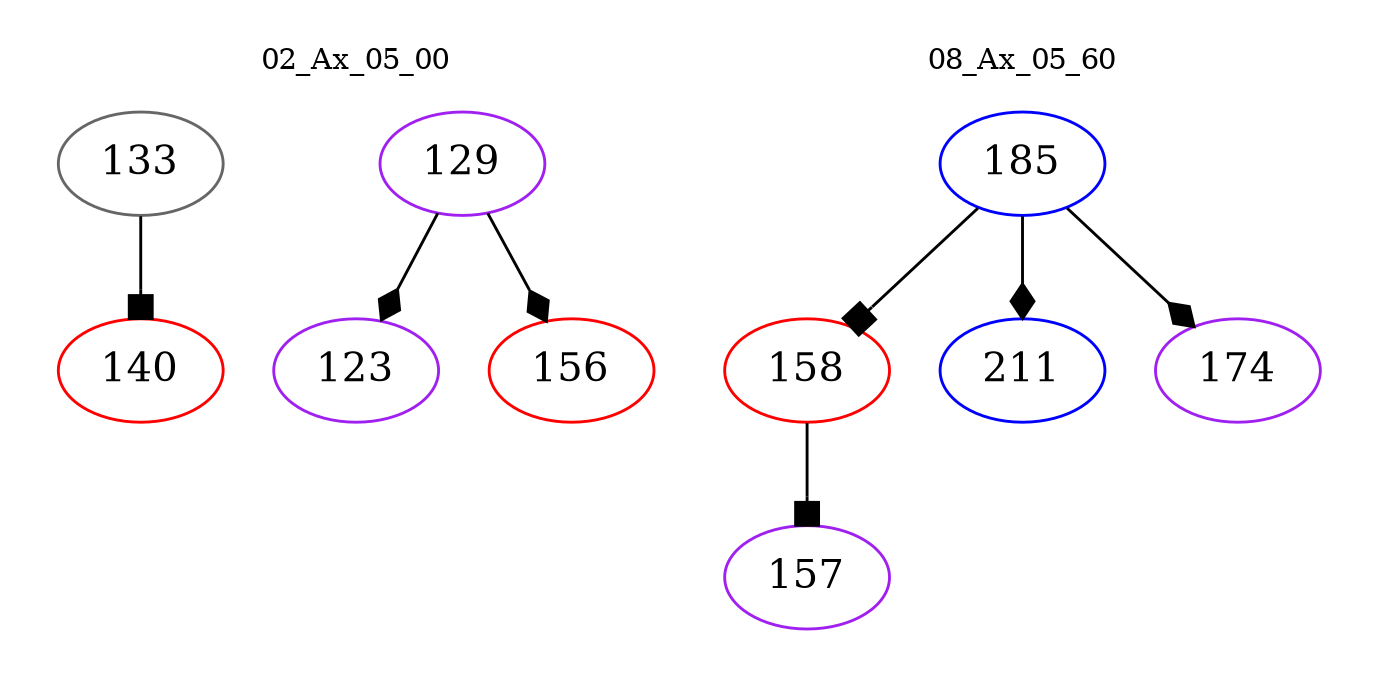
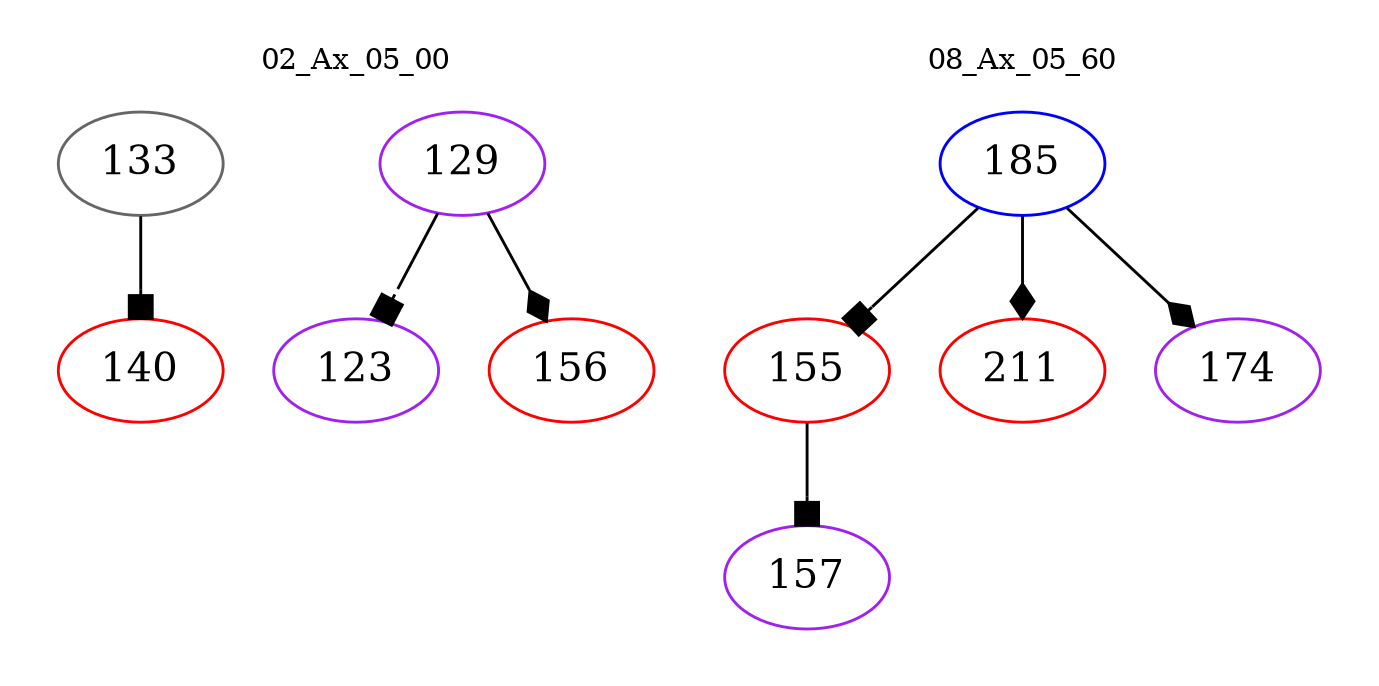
(418, 251) -> (418, 251)
(807, 371) -> (807, 371)
(1023, 371) -> (1023, 371)
